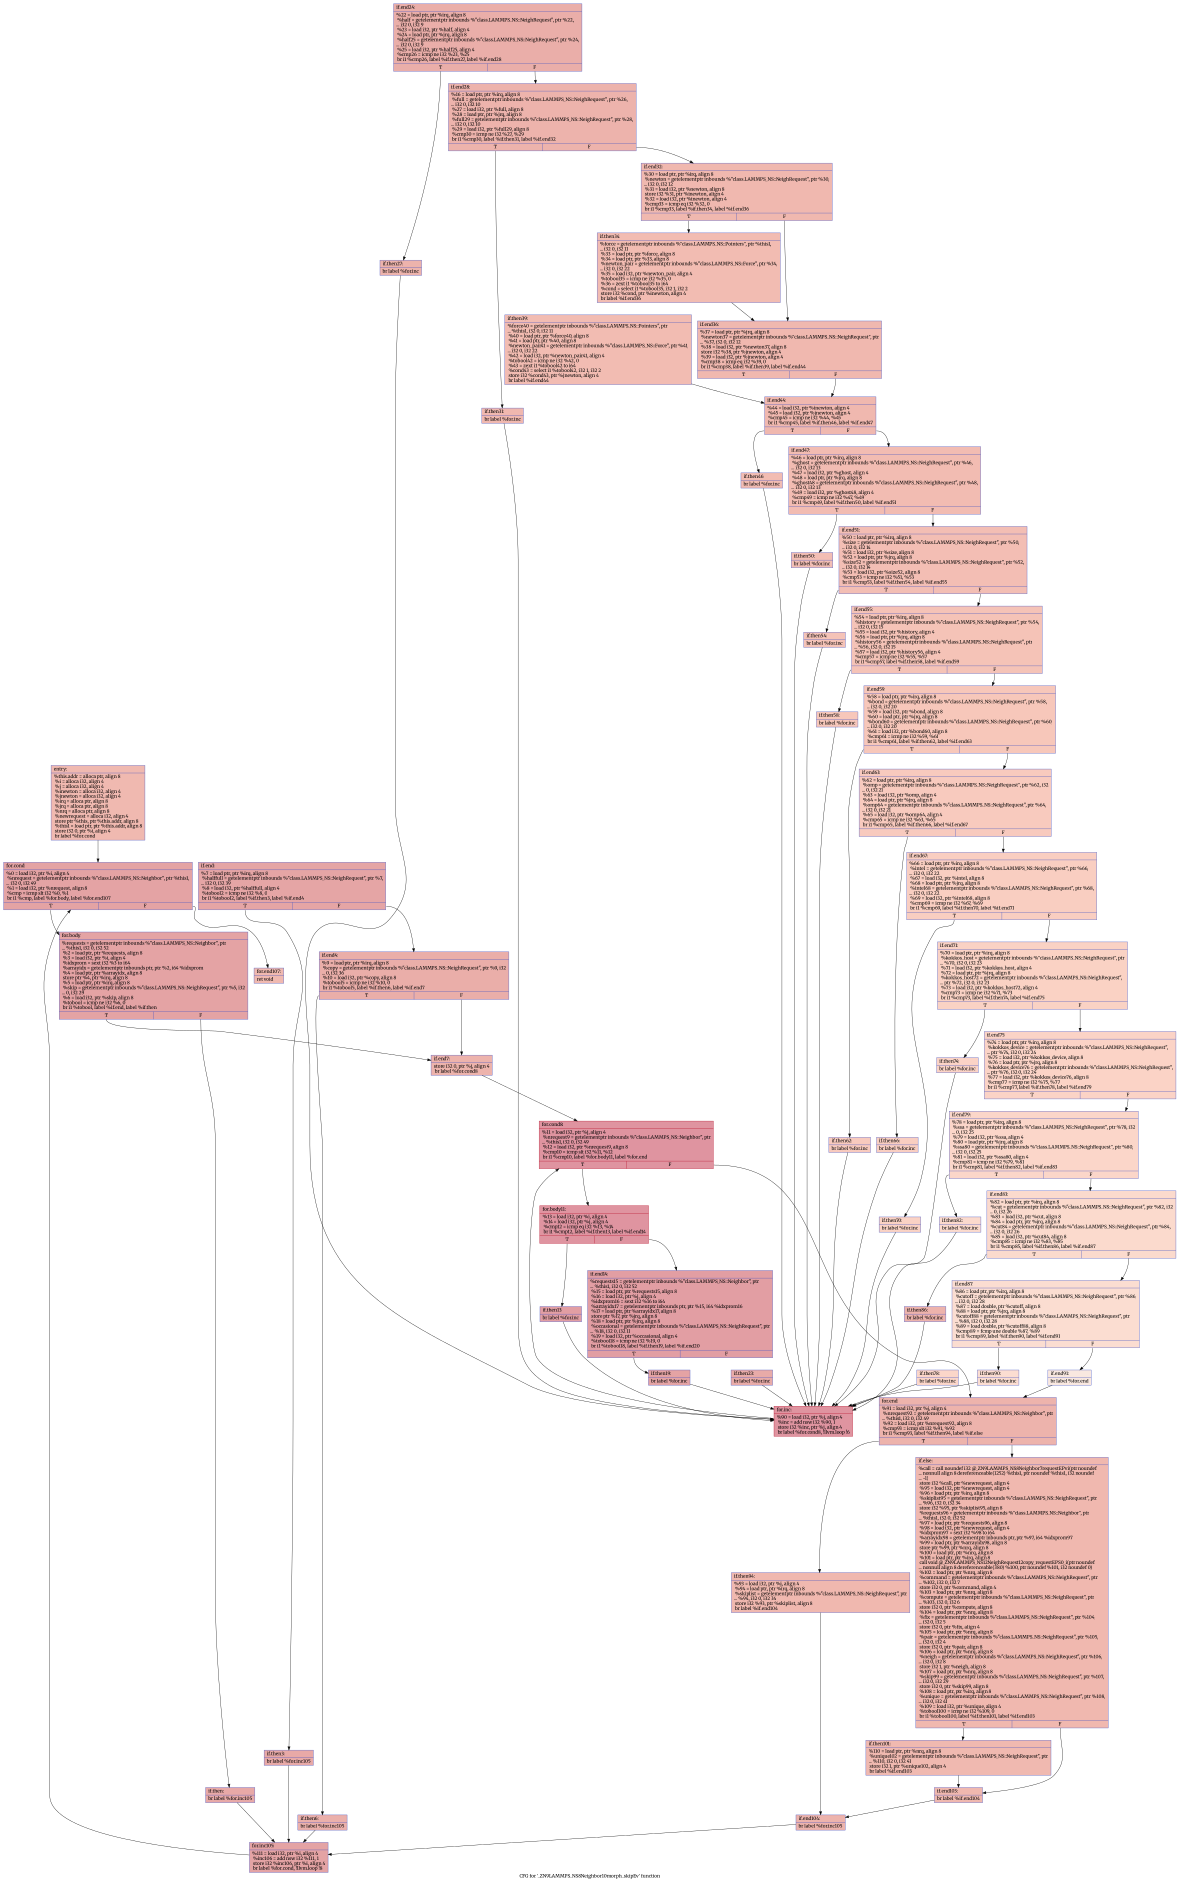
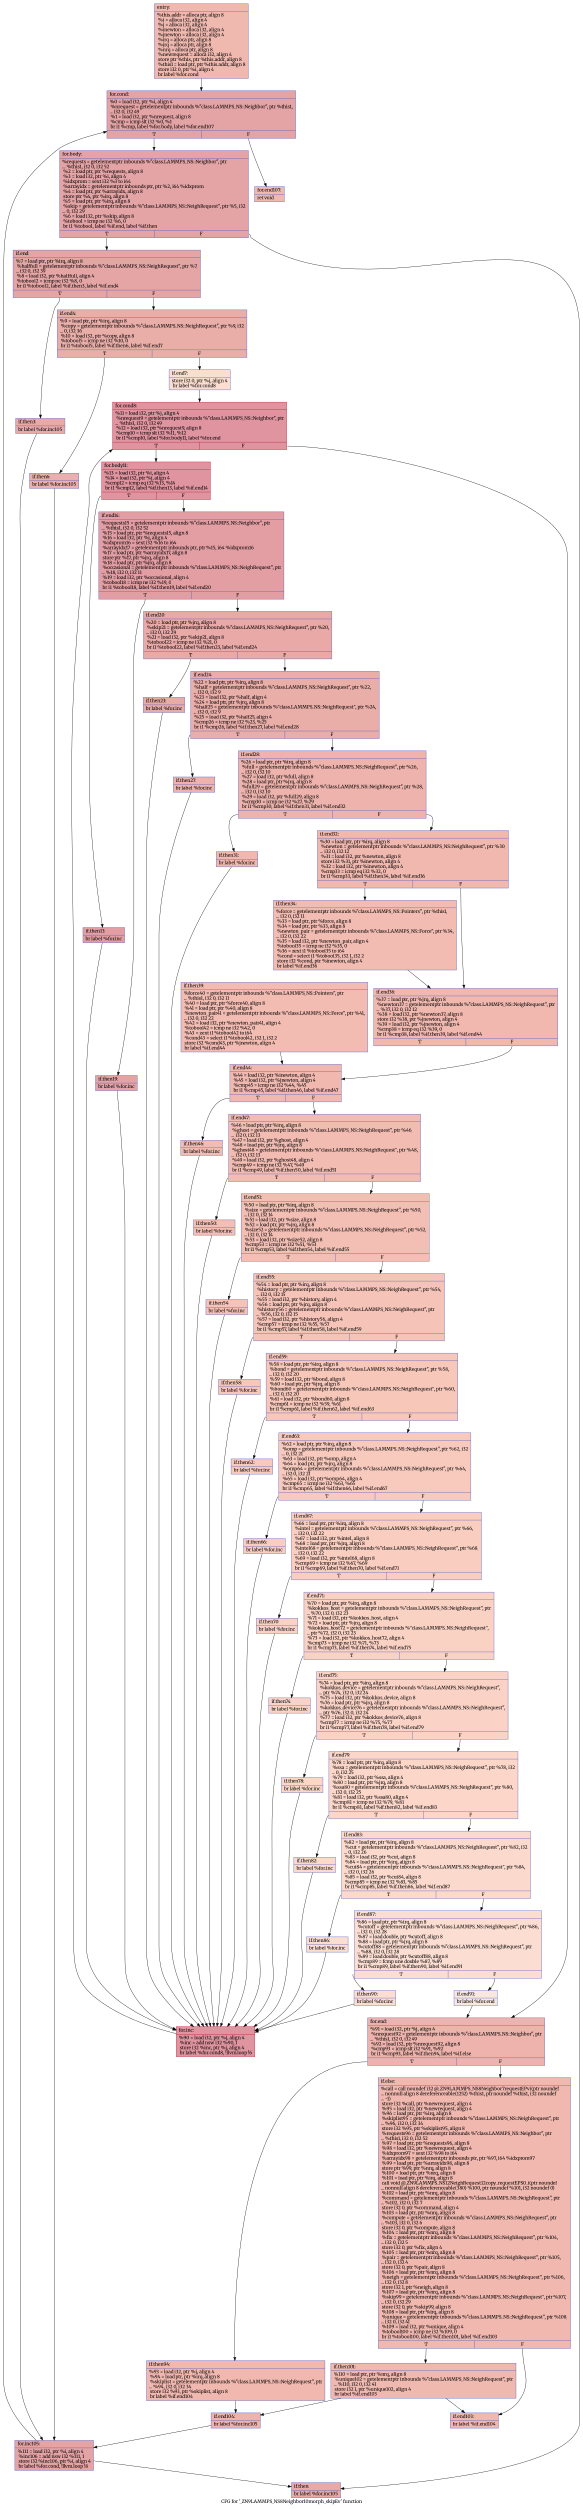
(486, 95) -> (276, 762)
none -> (238, 635)
(266, 1037) -> (107, 242)
(462, 1065) -> (200, 380)
(925, 1314) -> (327, 1944)
none -> (309, 1755)
(891, 1808) -> (302, 2406)
(255, 1821) -> (191, 2474)
